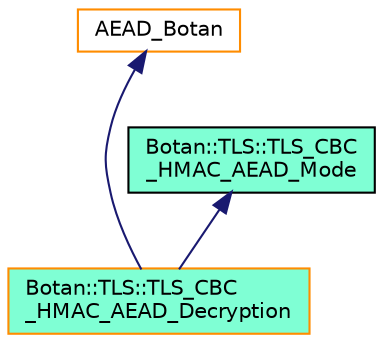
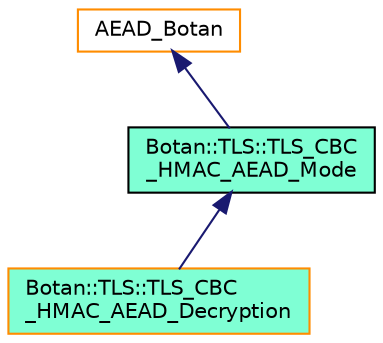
(106, 170) -> (207, 98)
